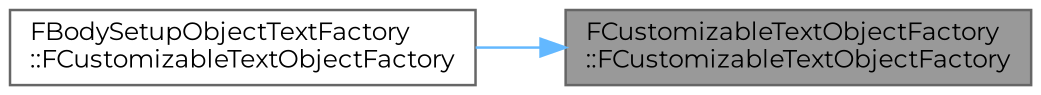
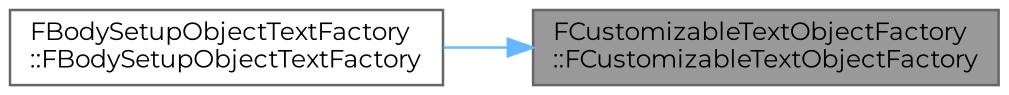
(243, 48) -> (227, 48)
